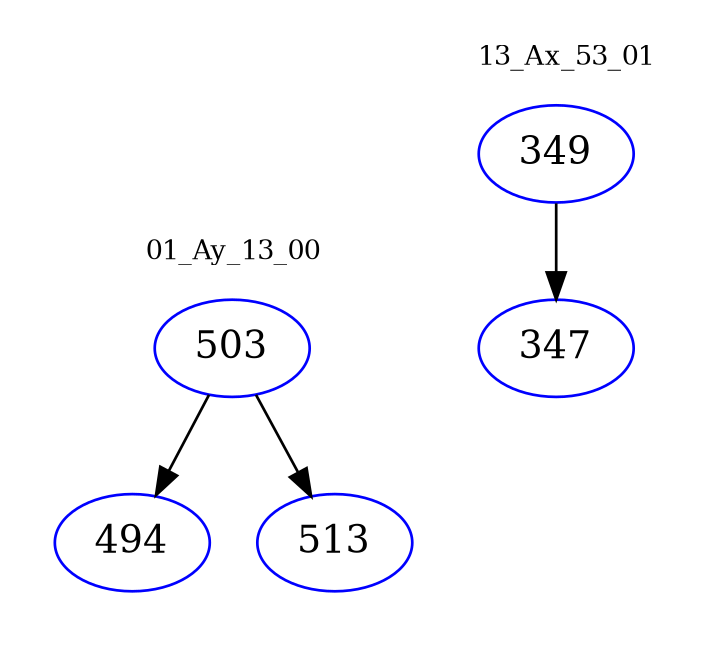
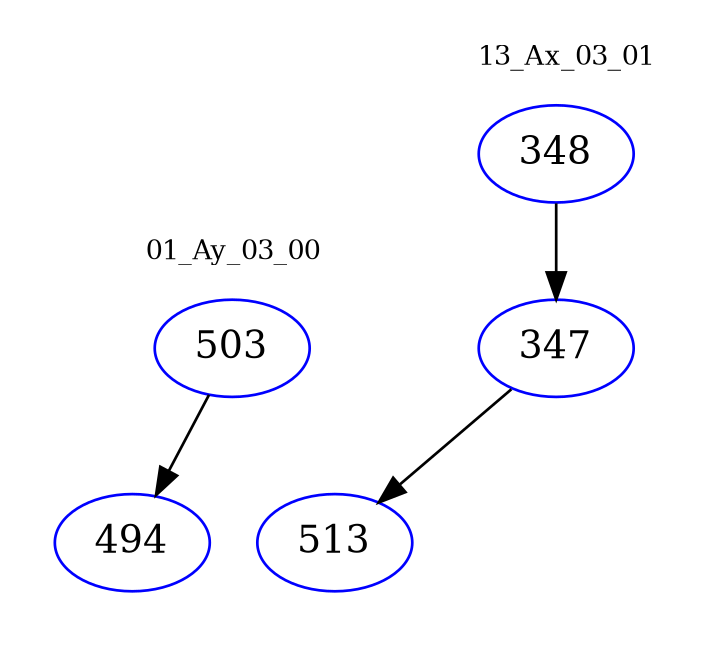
(567, 58) -> (567, 58)
(556, 154) -> (556, 154)
(234, 252) -> (234, 252)
(277, 433) -> (456, 437)
